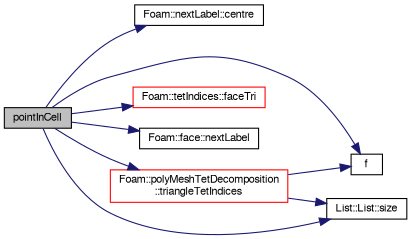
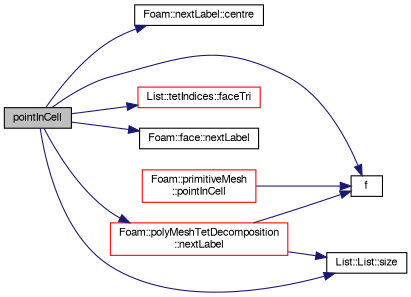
(199, 97) -> (199, 97)
none -> (199, 186)
(199, 186) -> (199, 239)
